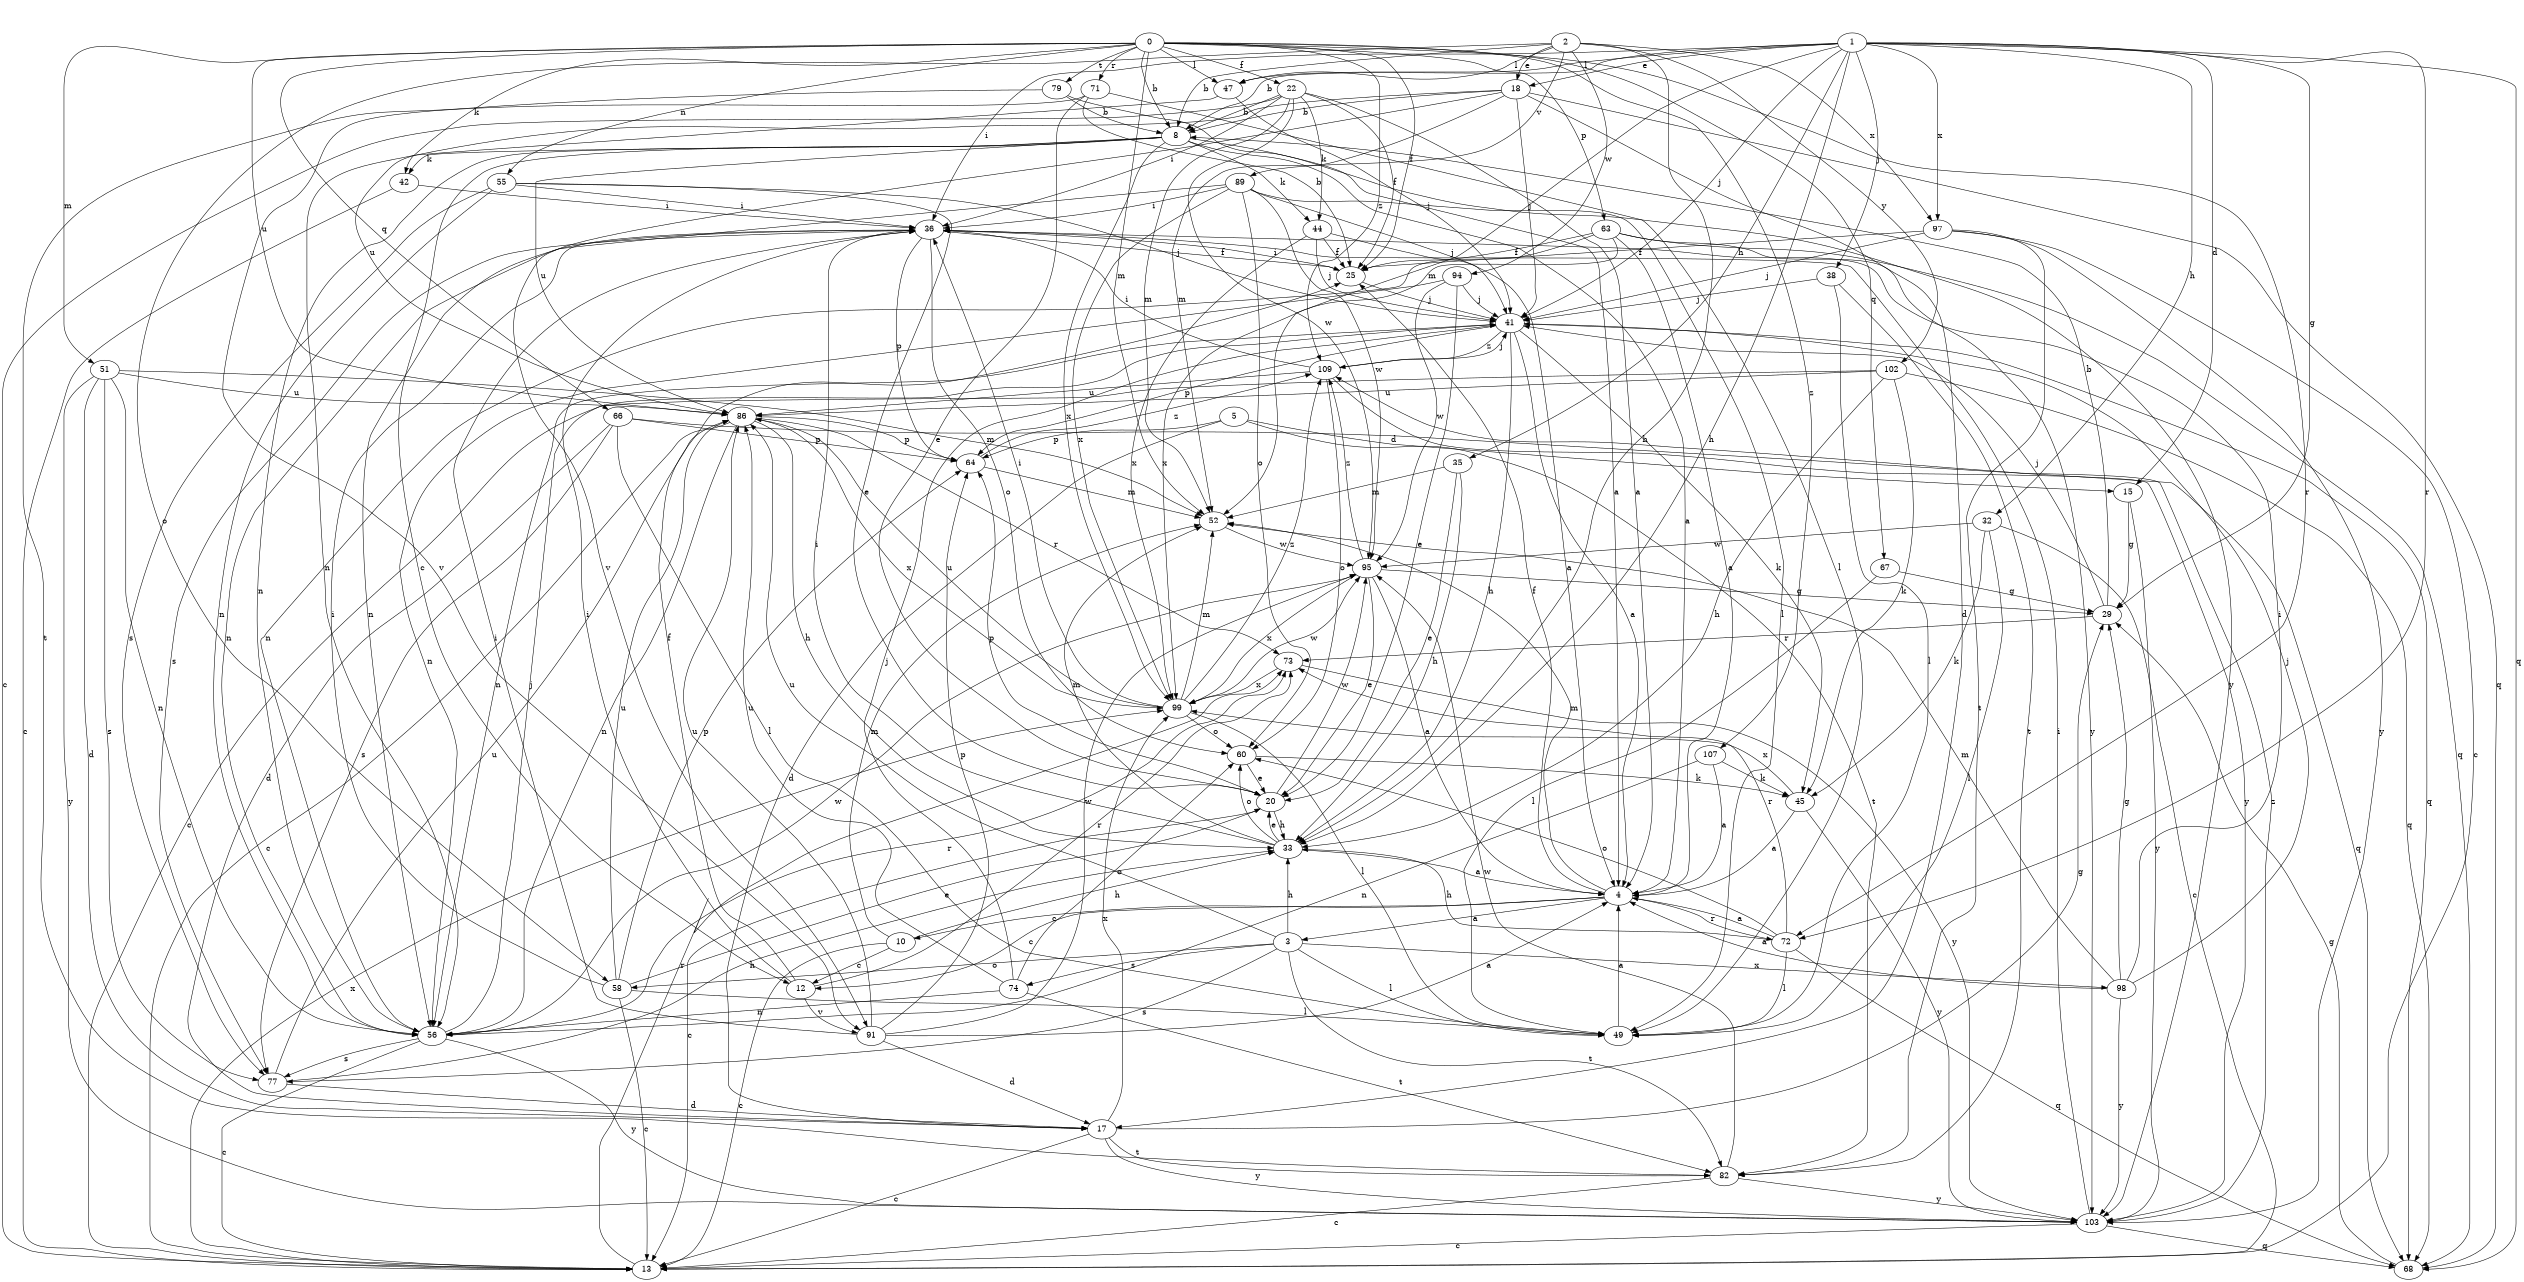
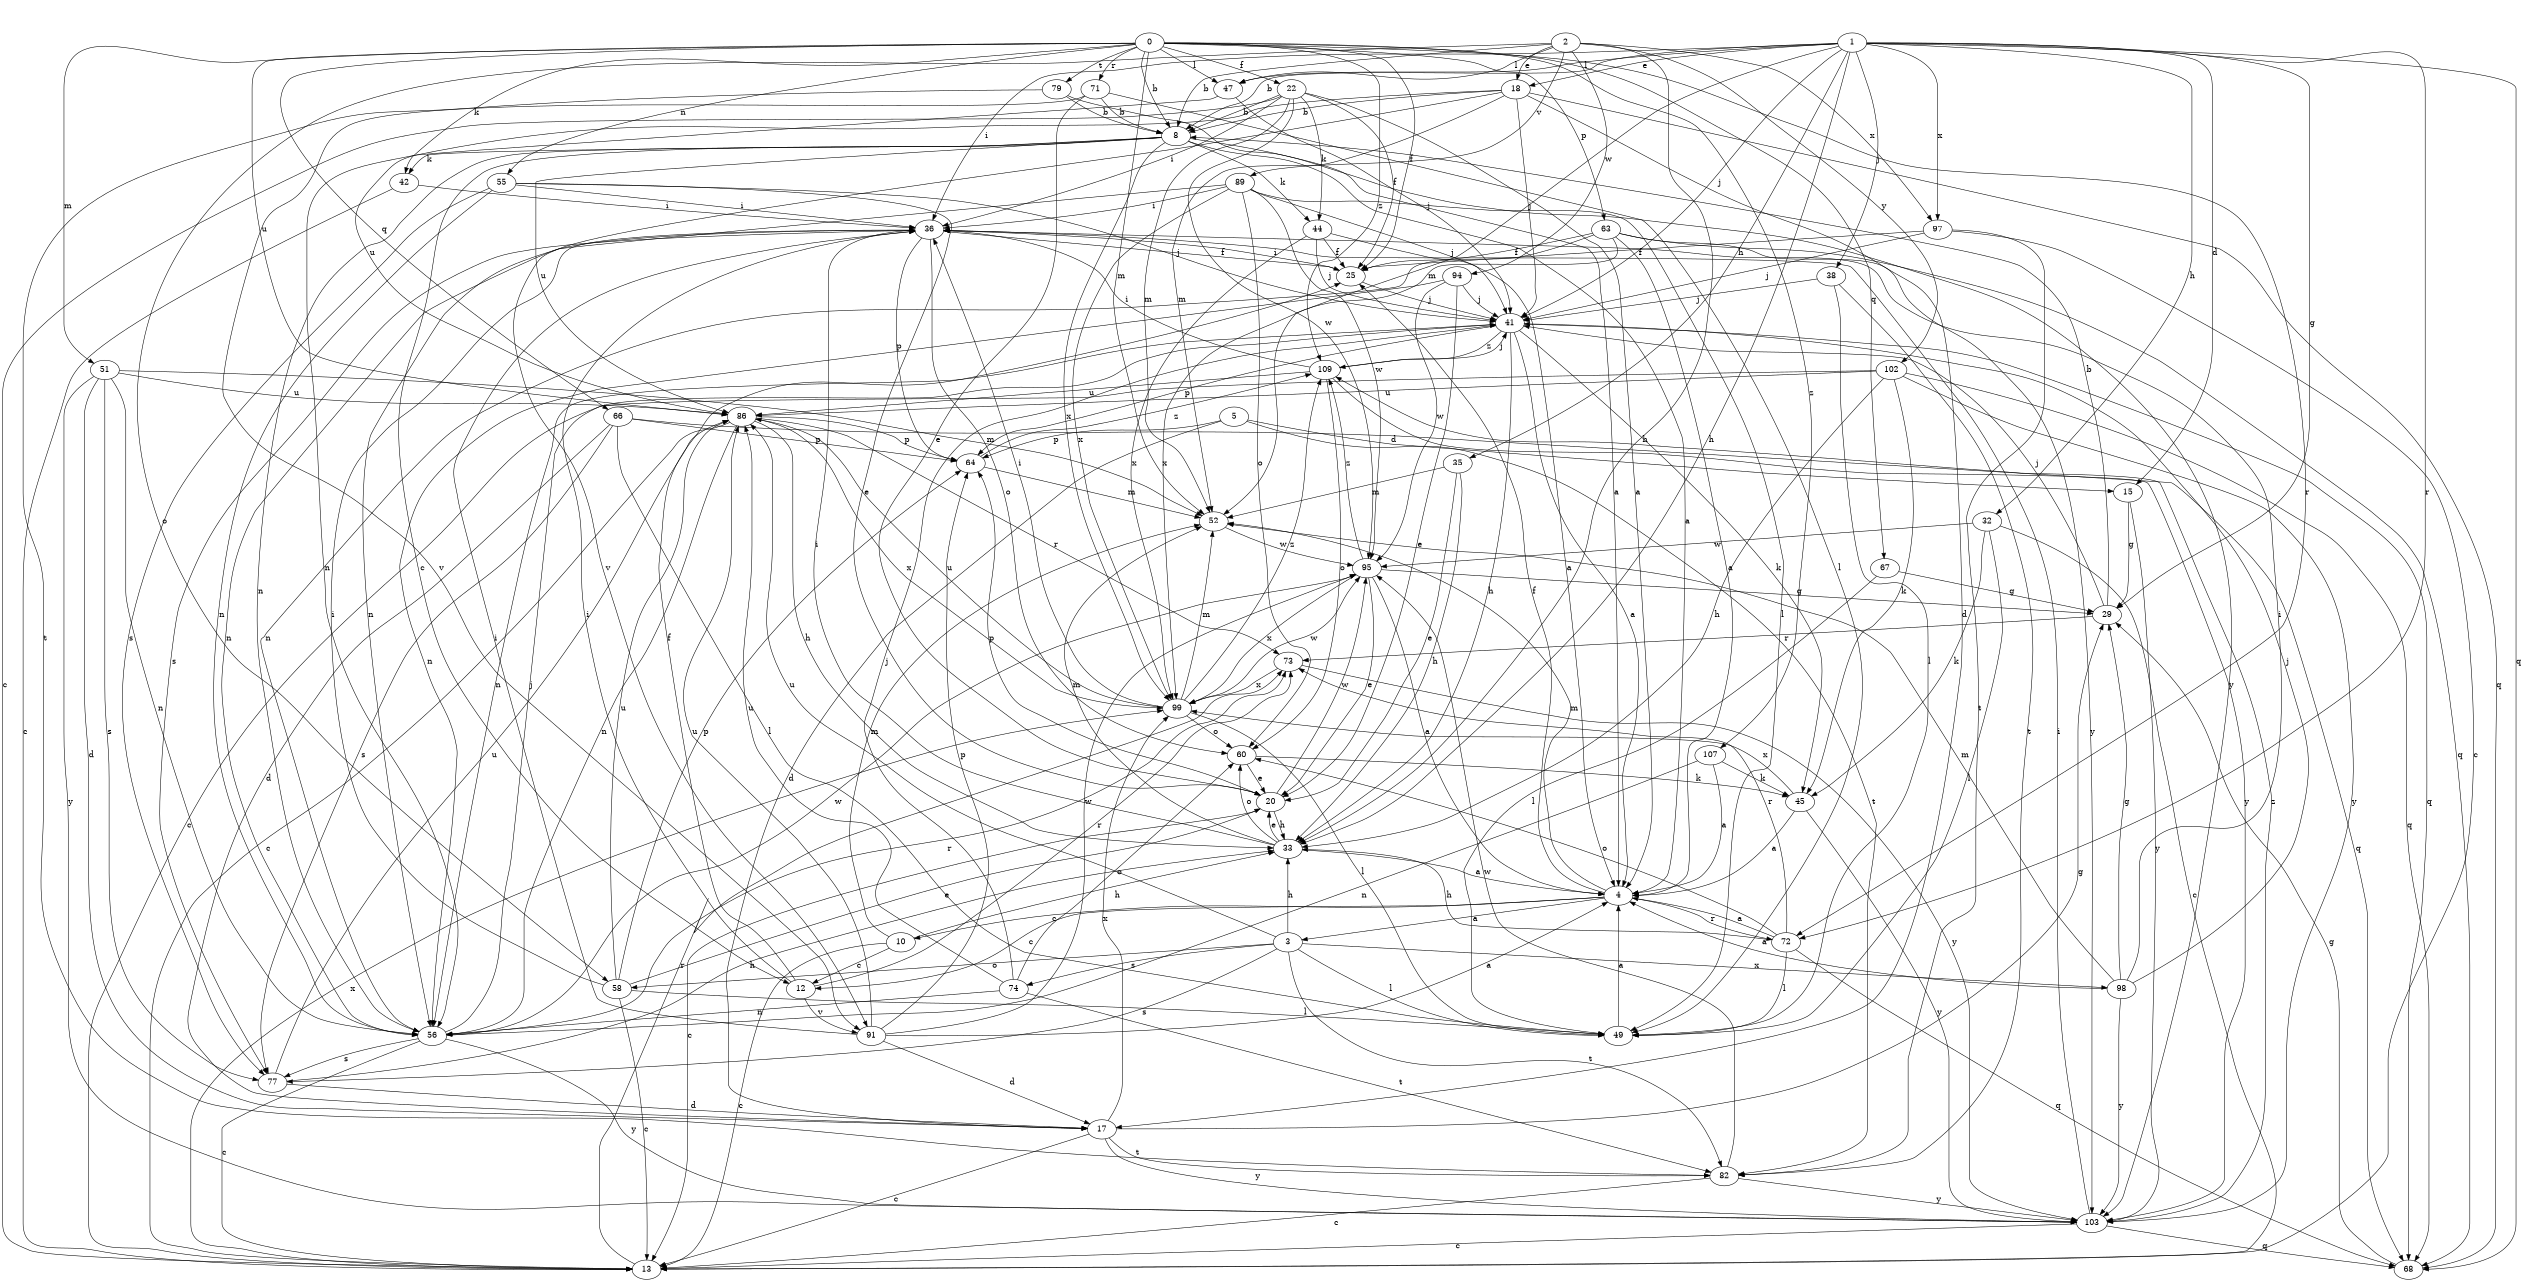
(1220, 160) -> (1126, 120)
(2381, 708) -> (2352, 732)
